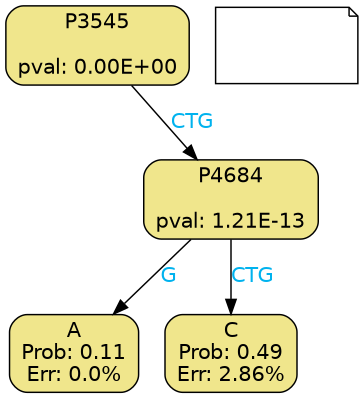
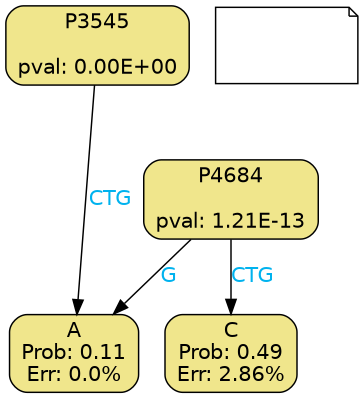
(159, 117) -> (86, 192)
